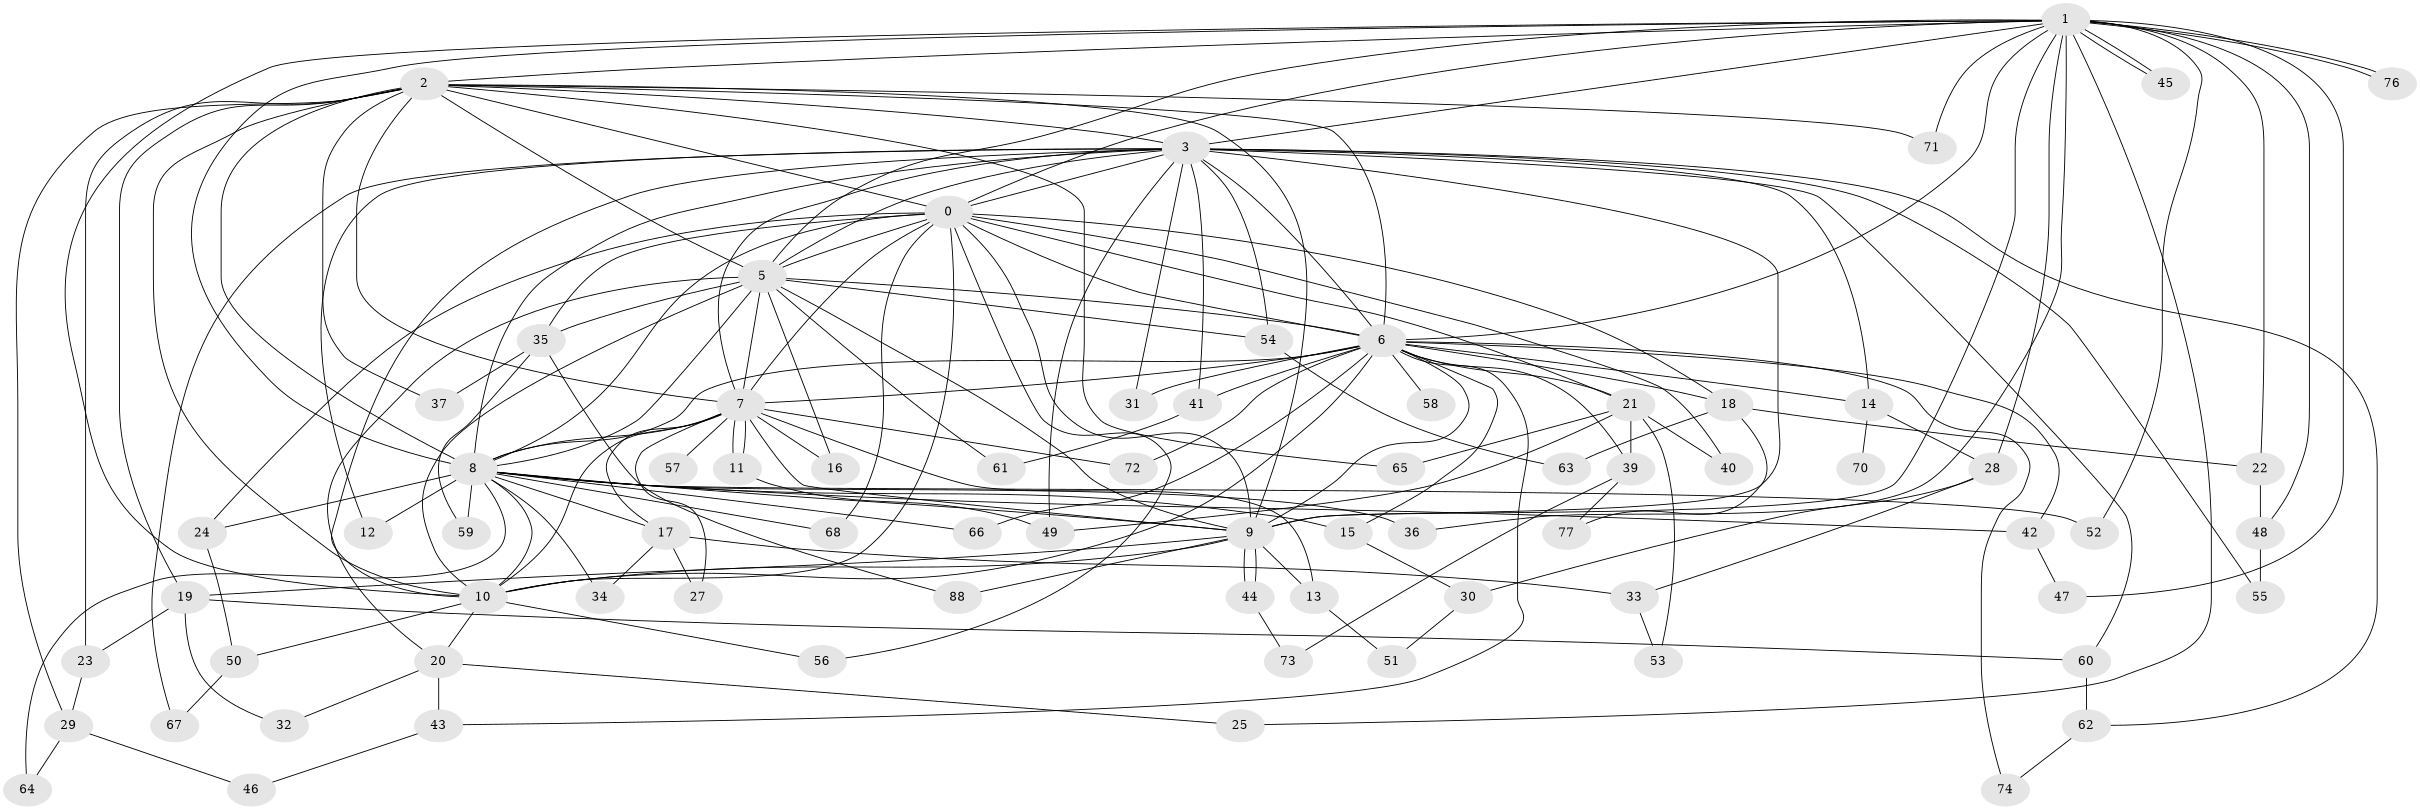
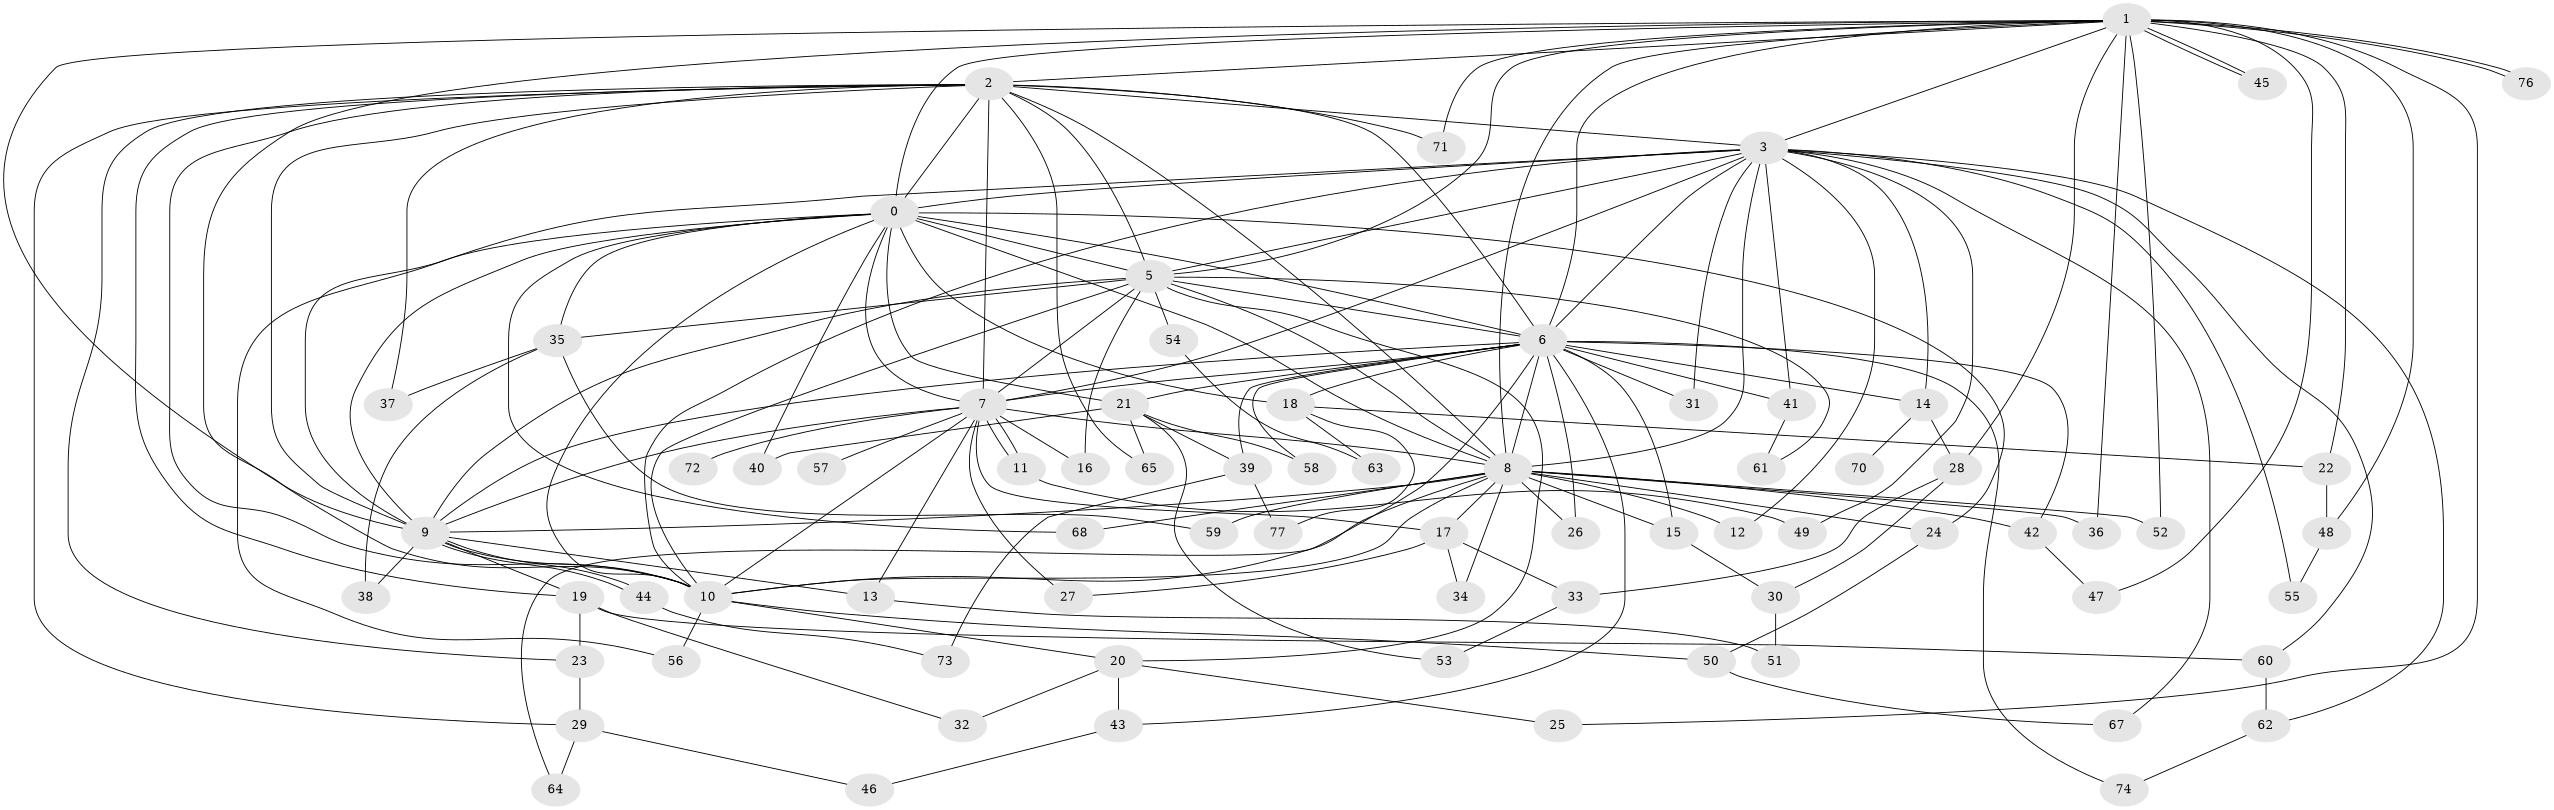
(1249, 236) -> none
(1254, 399) -> none
(1350, 500) -> (1249, 443)
(977, 533) -> (1576, 533)
(958, 597) -> (366, 597)
